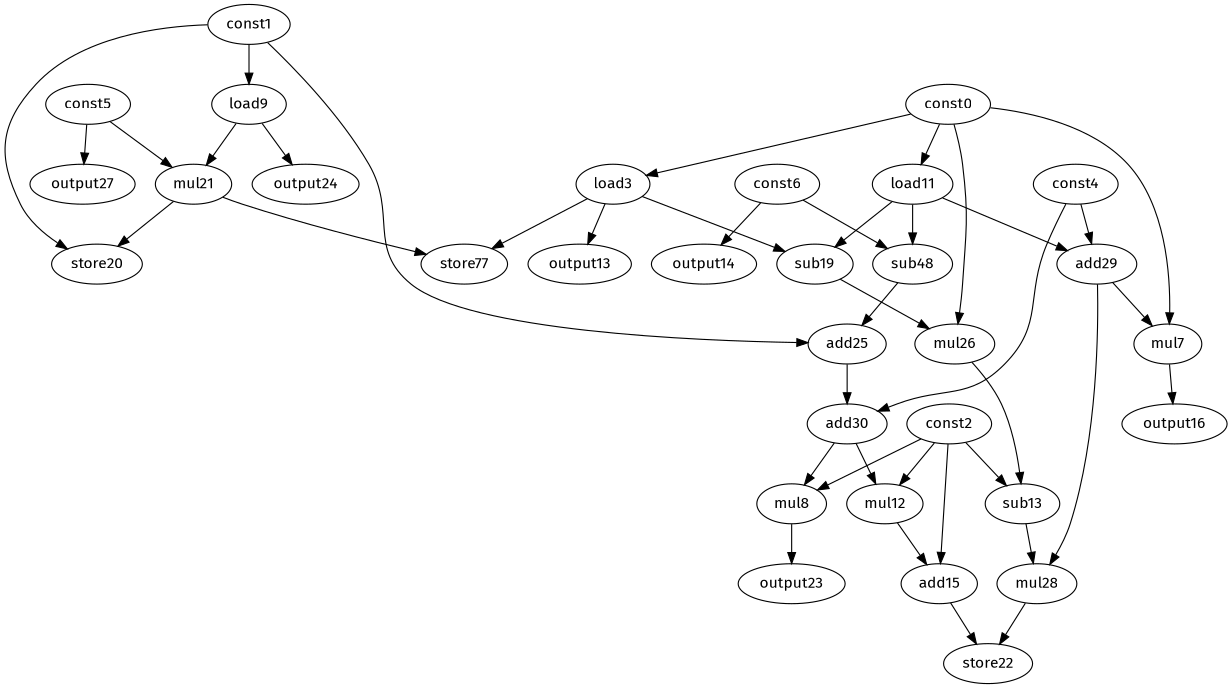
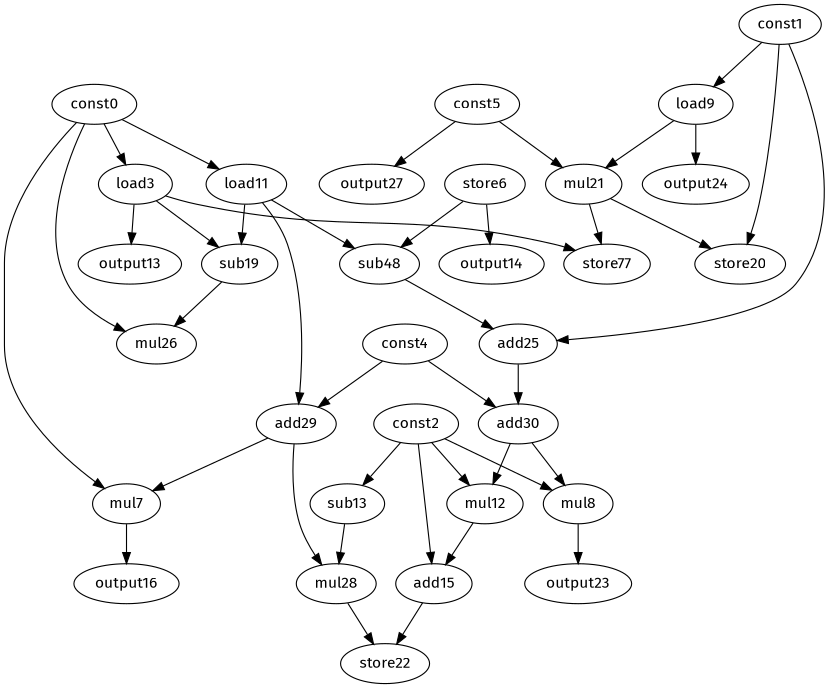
(777, 184) -> (485, 184)
(1005, 413) -> none
